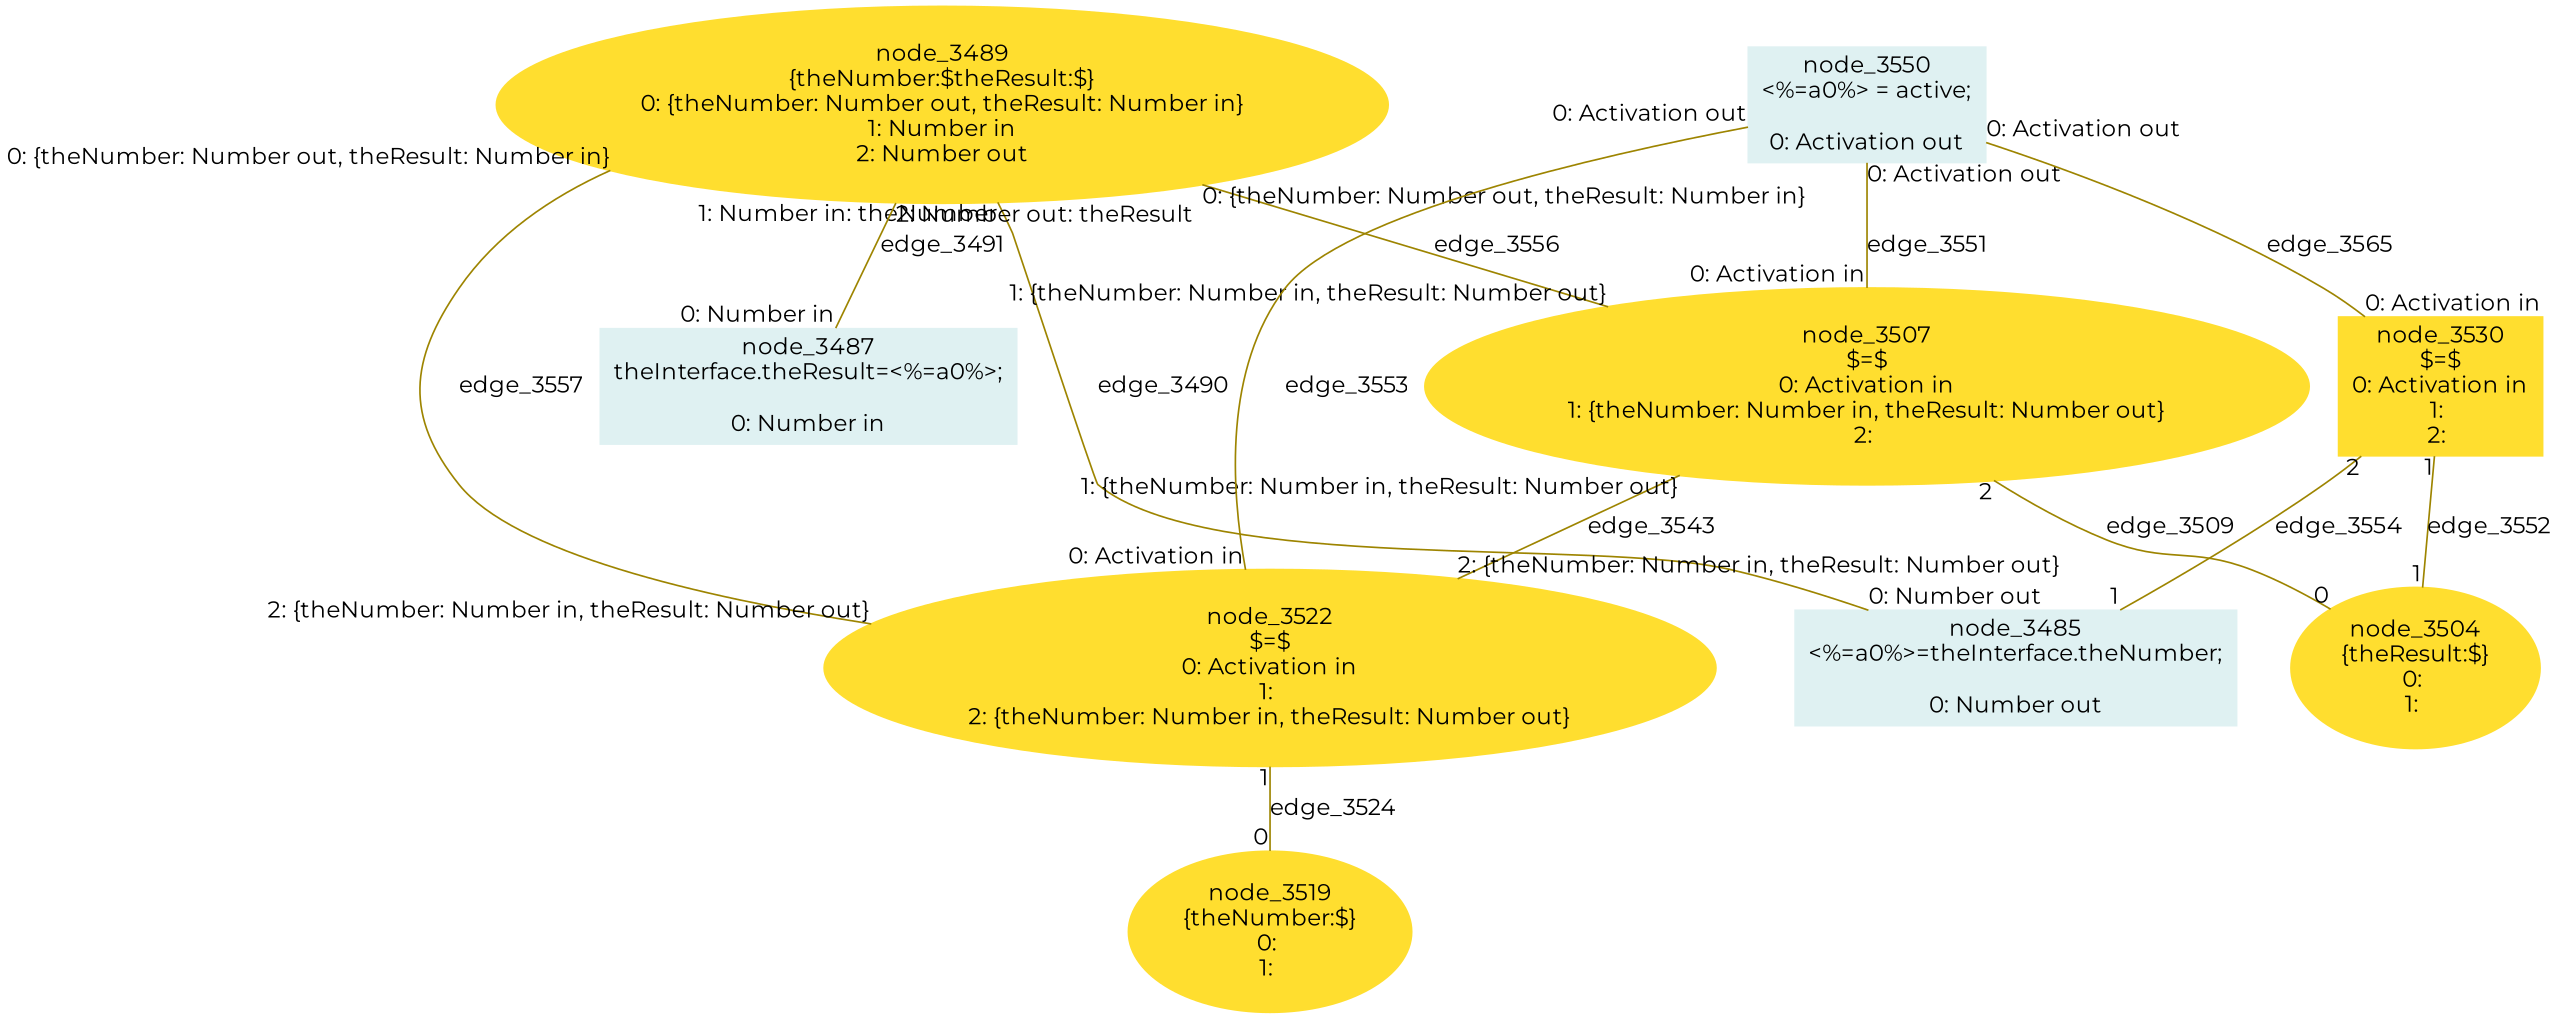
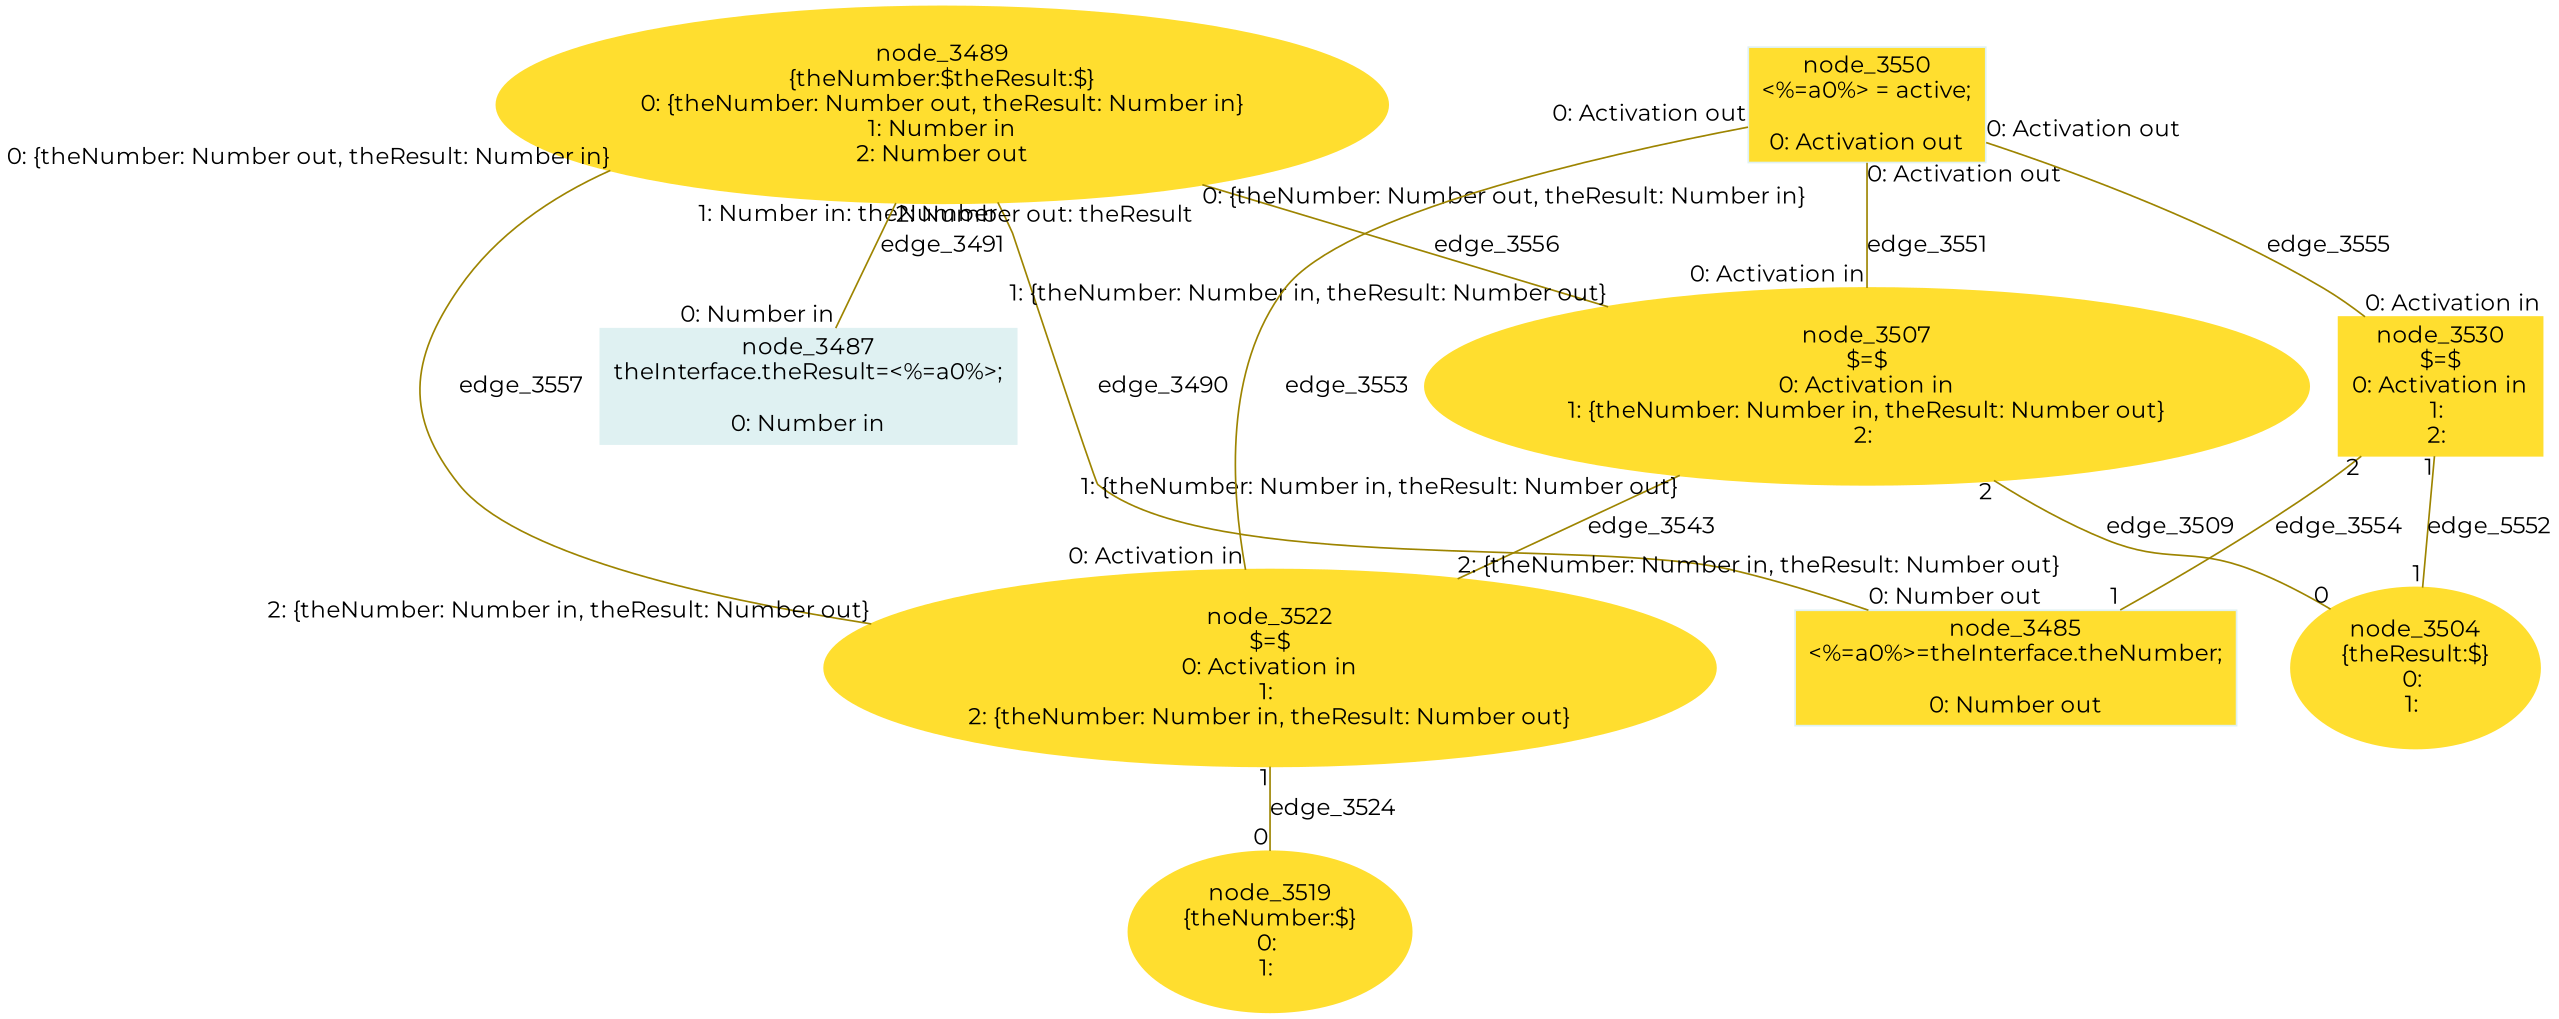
(1867, 105) -> (1867, 105)
(2330, 246) -> (2329, 246)
(2490, 527) -> (2490, 527)
(2016, 668) -> (2016, 668)
